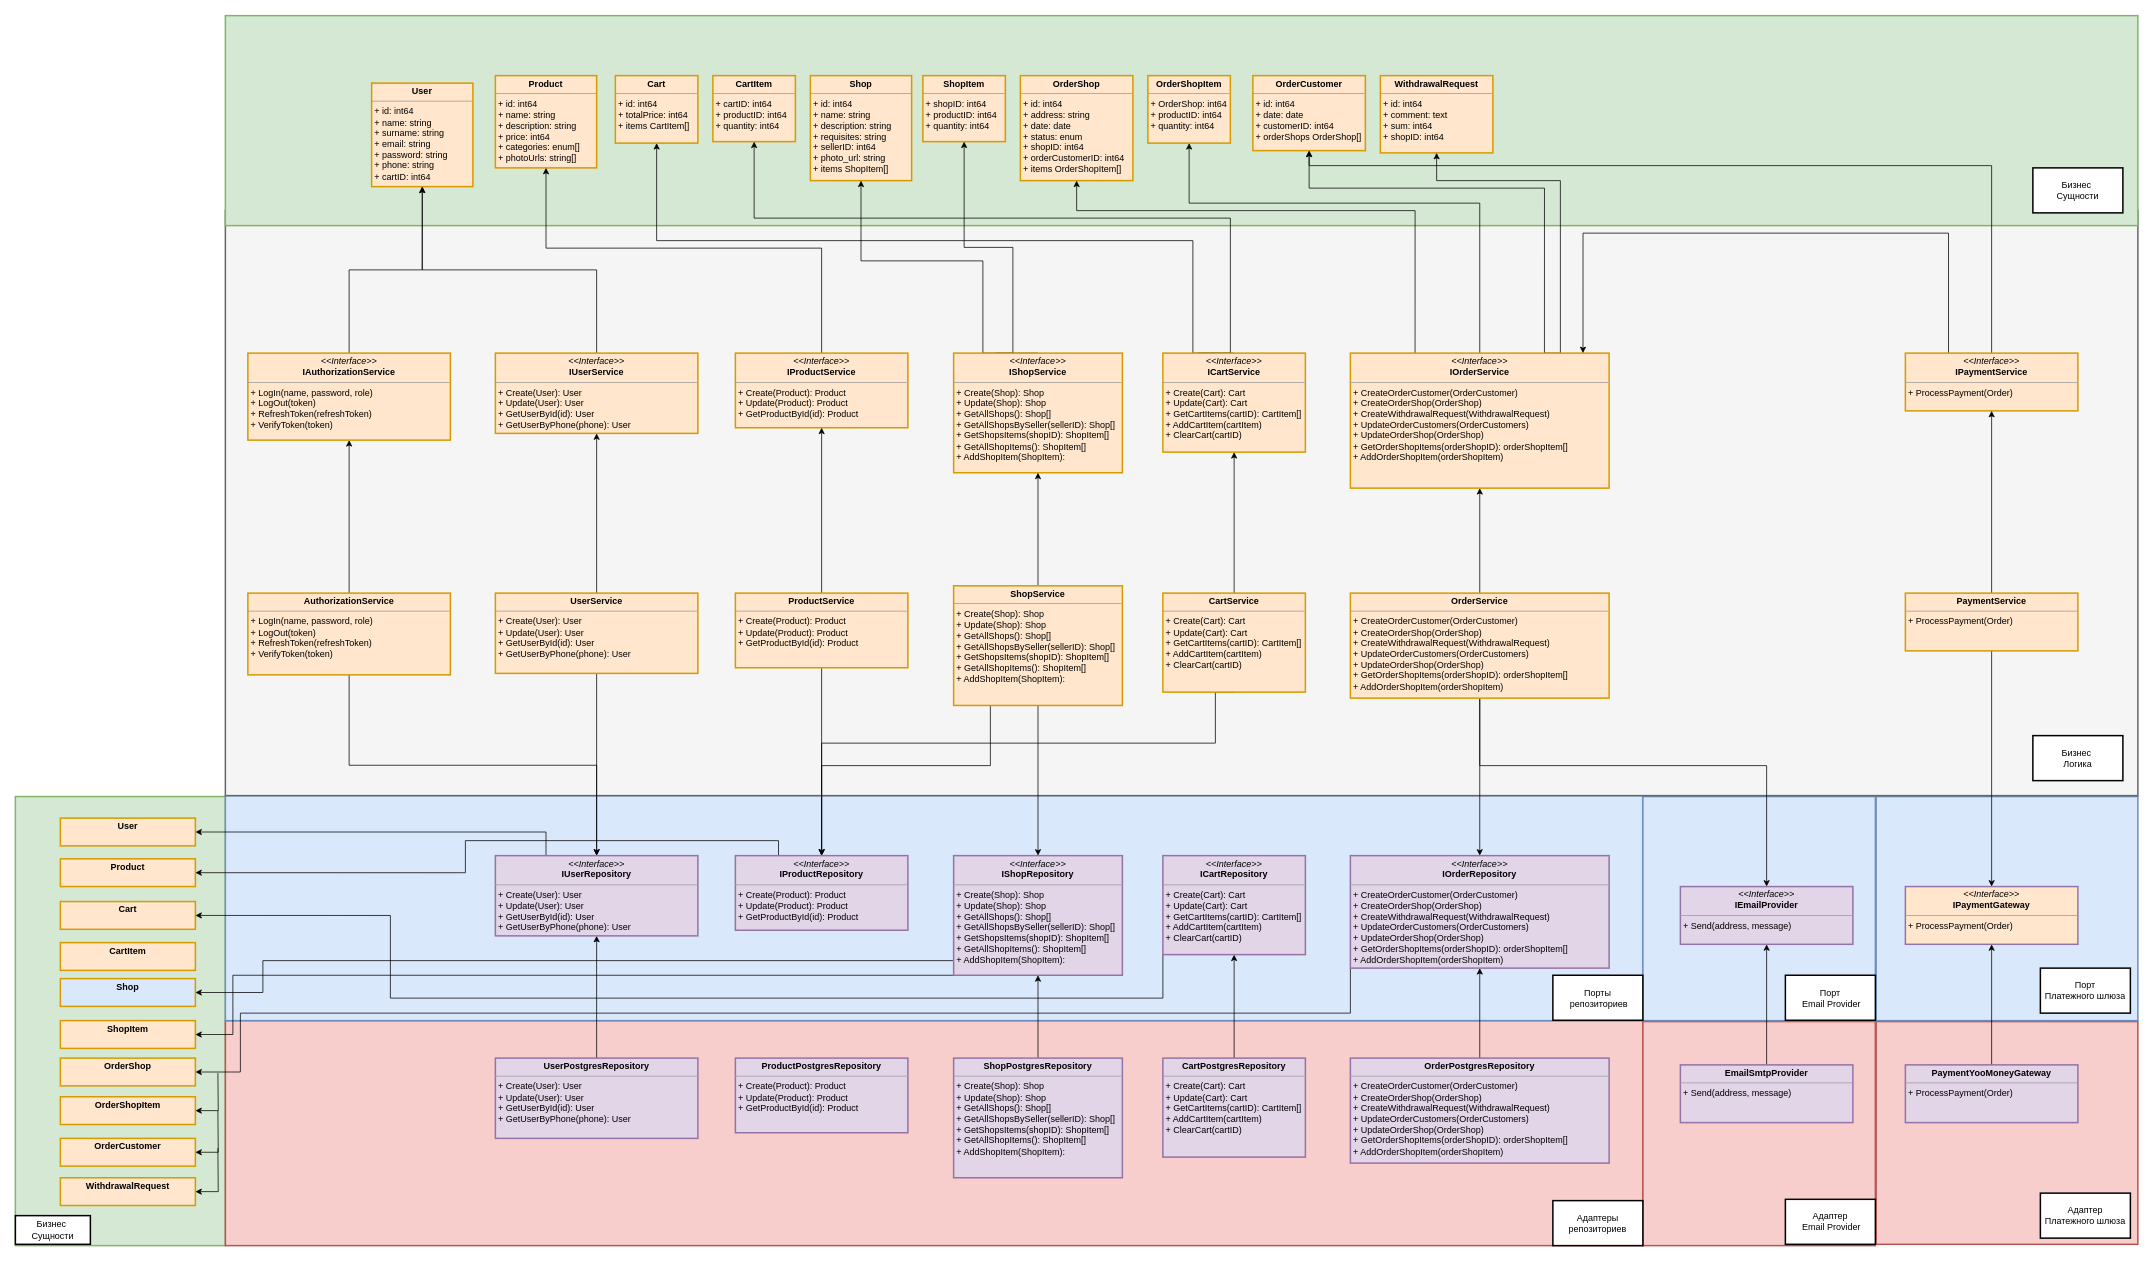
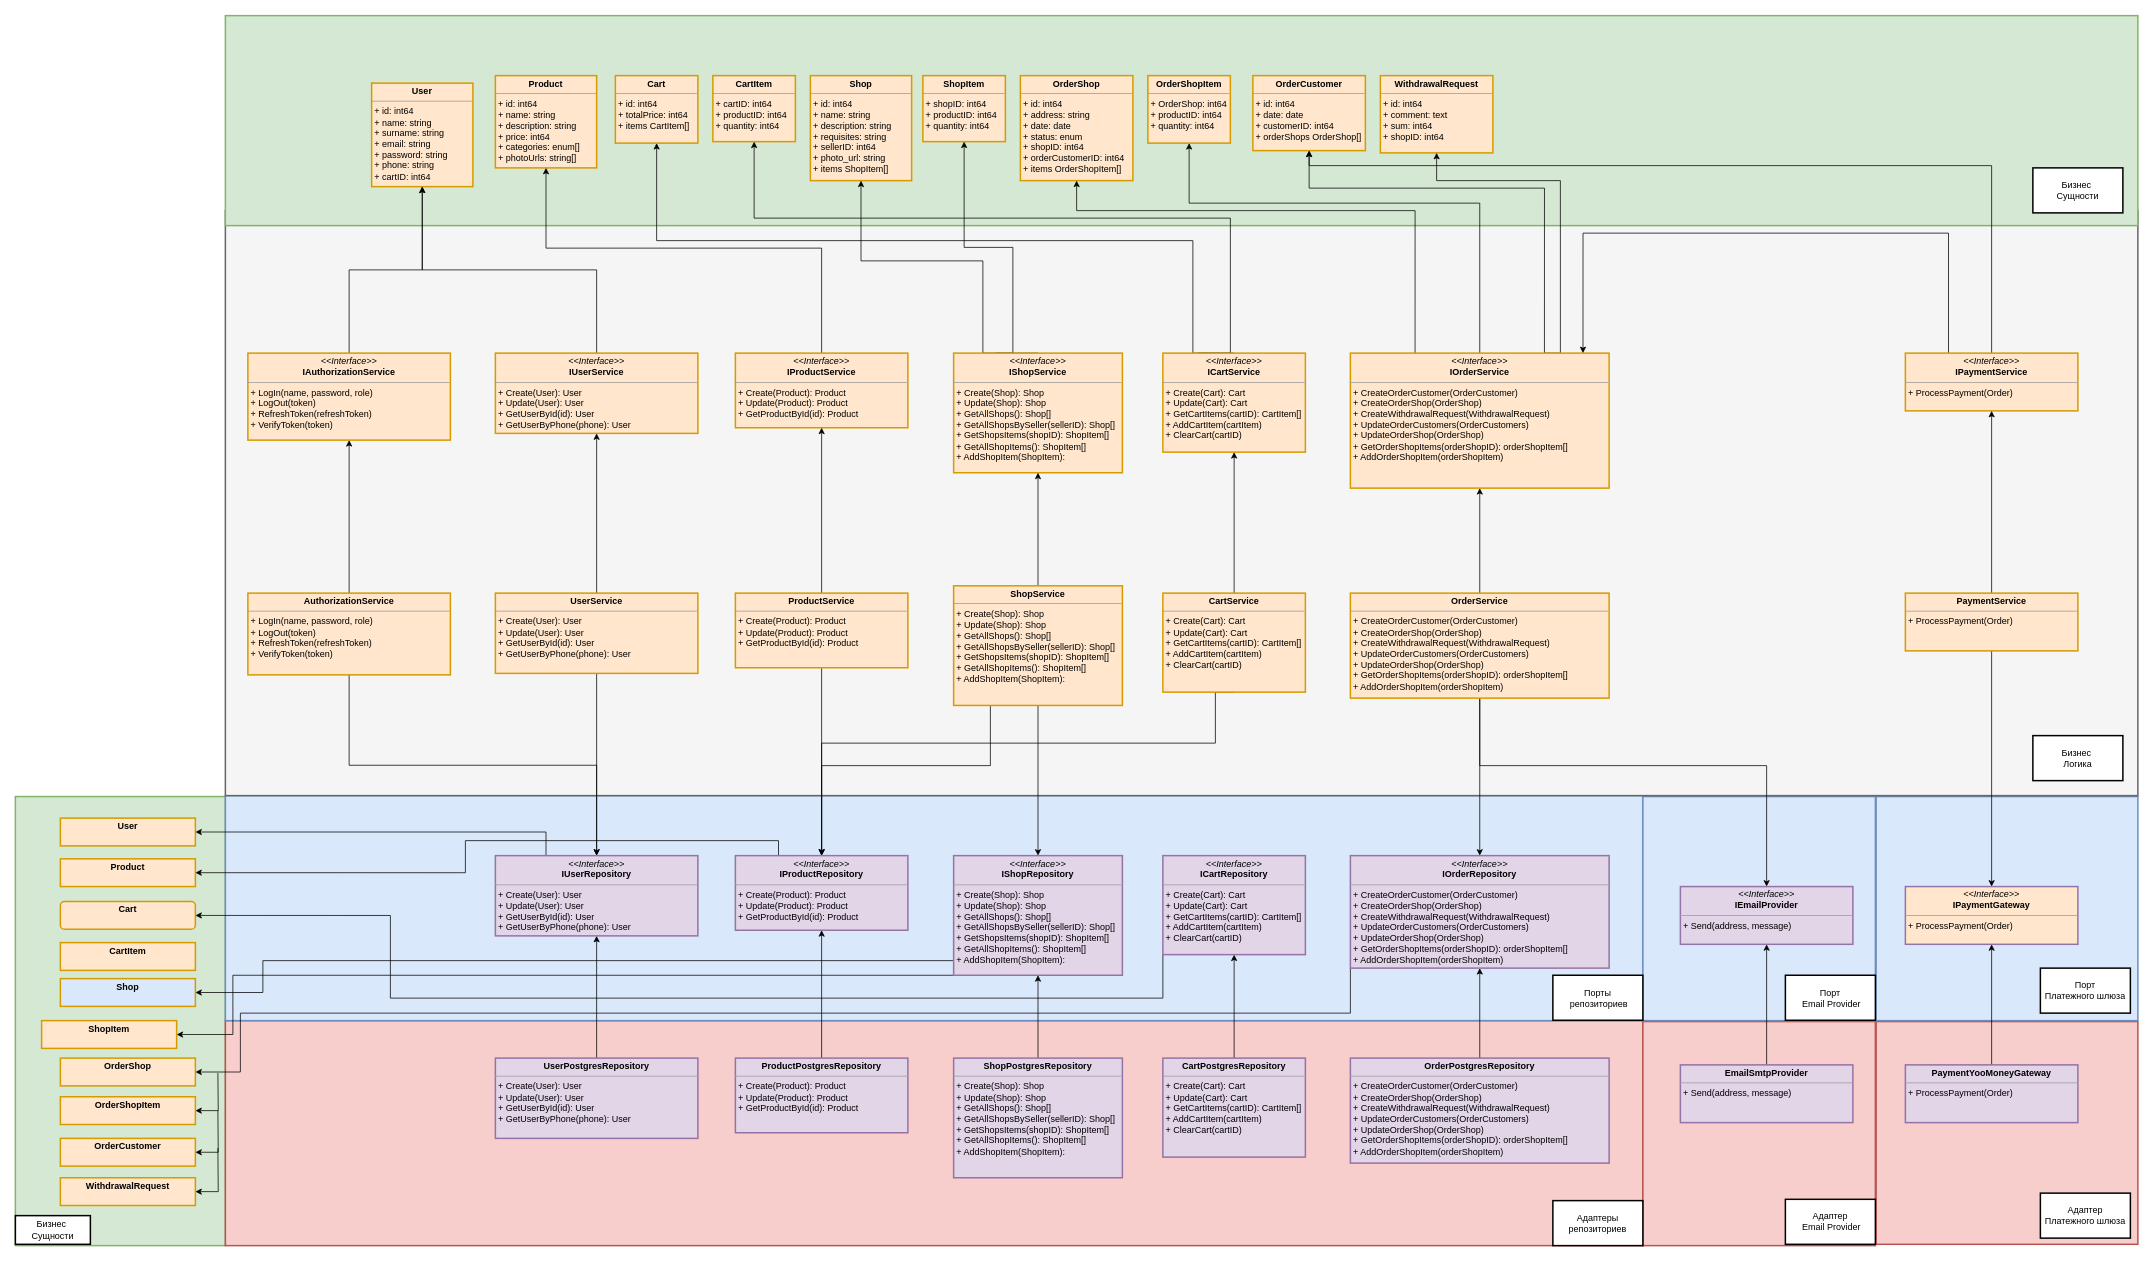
(128, 915) -> (128, 915)
none -> (822, 999)
(128, 1034) -> (109, 1034)
